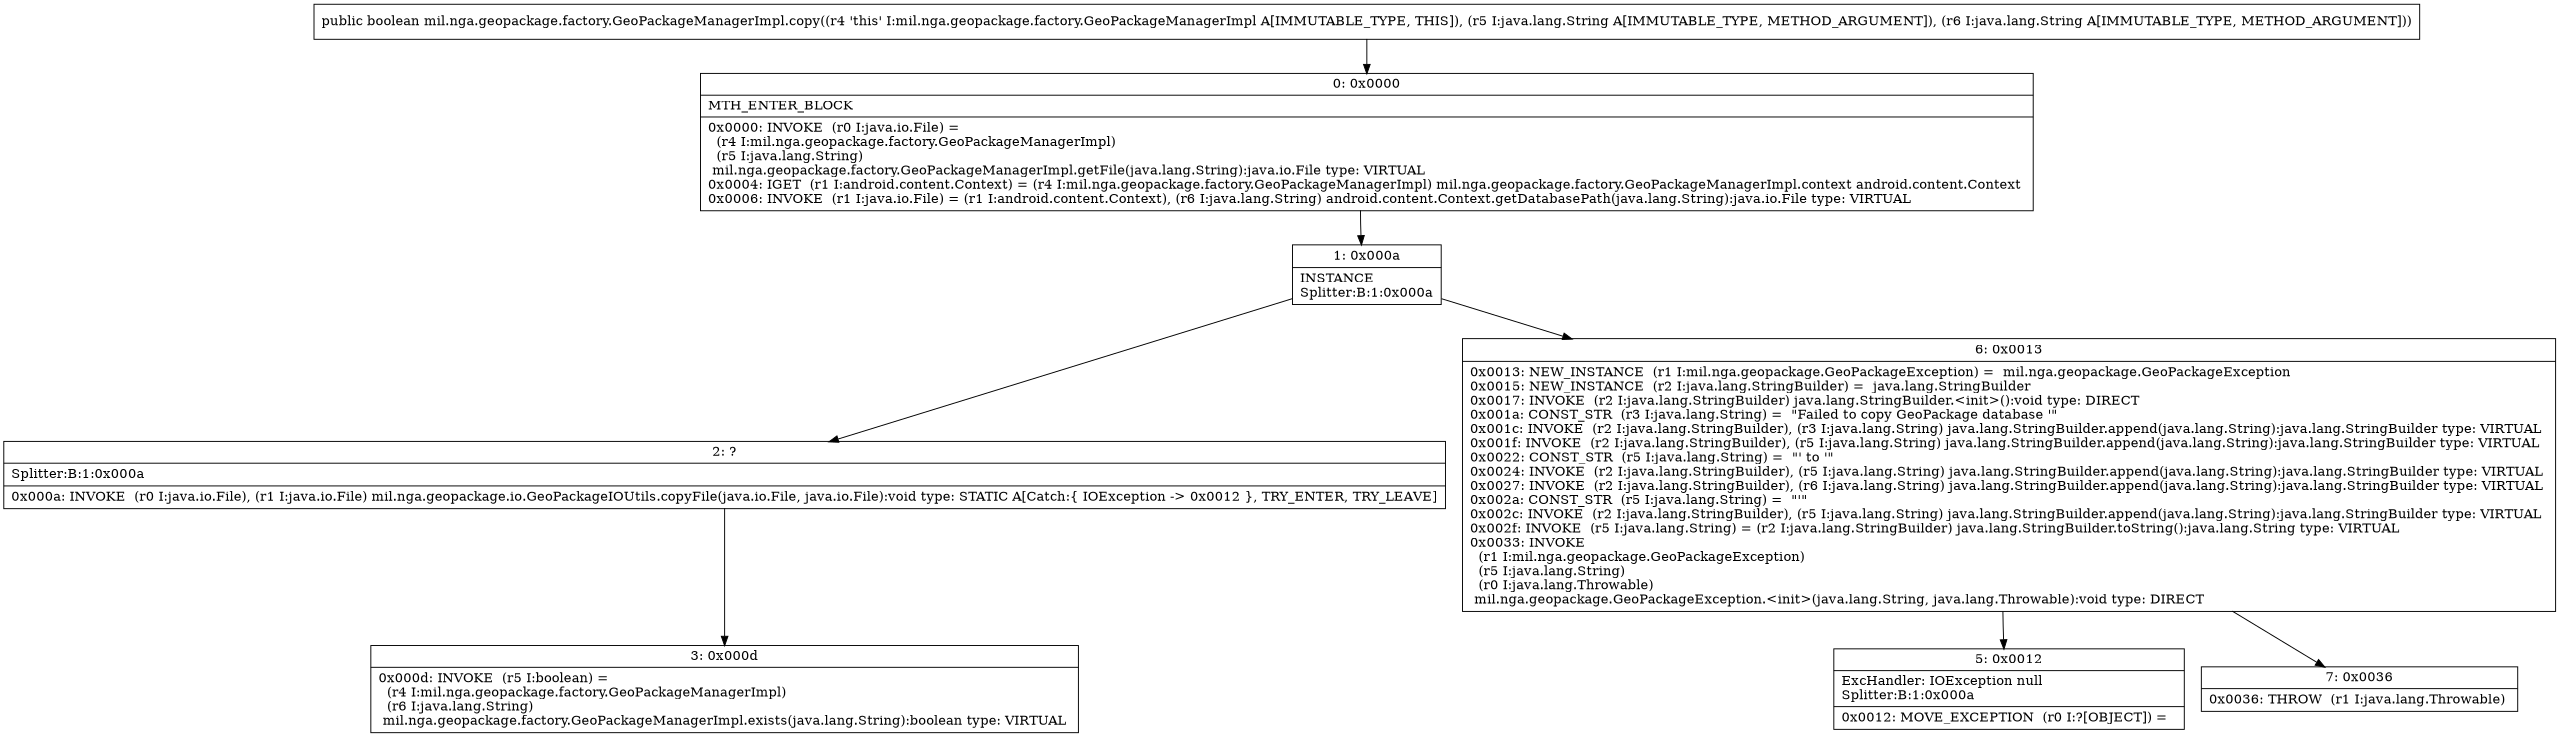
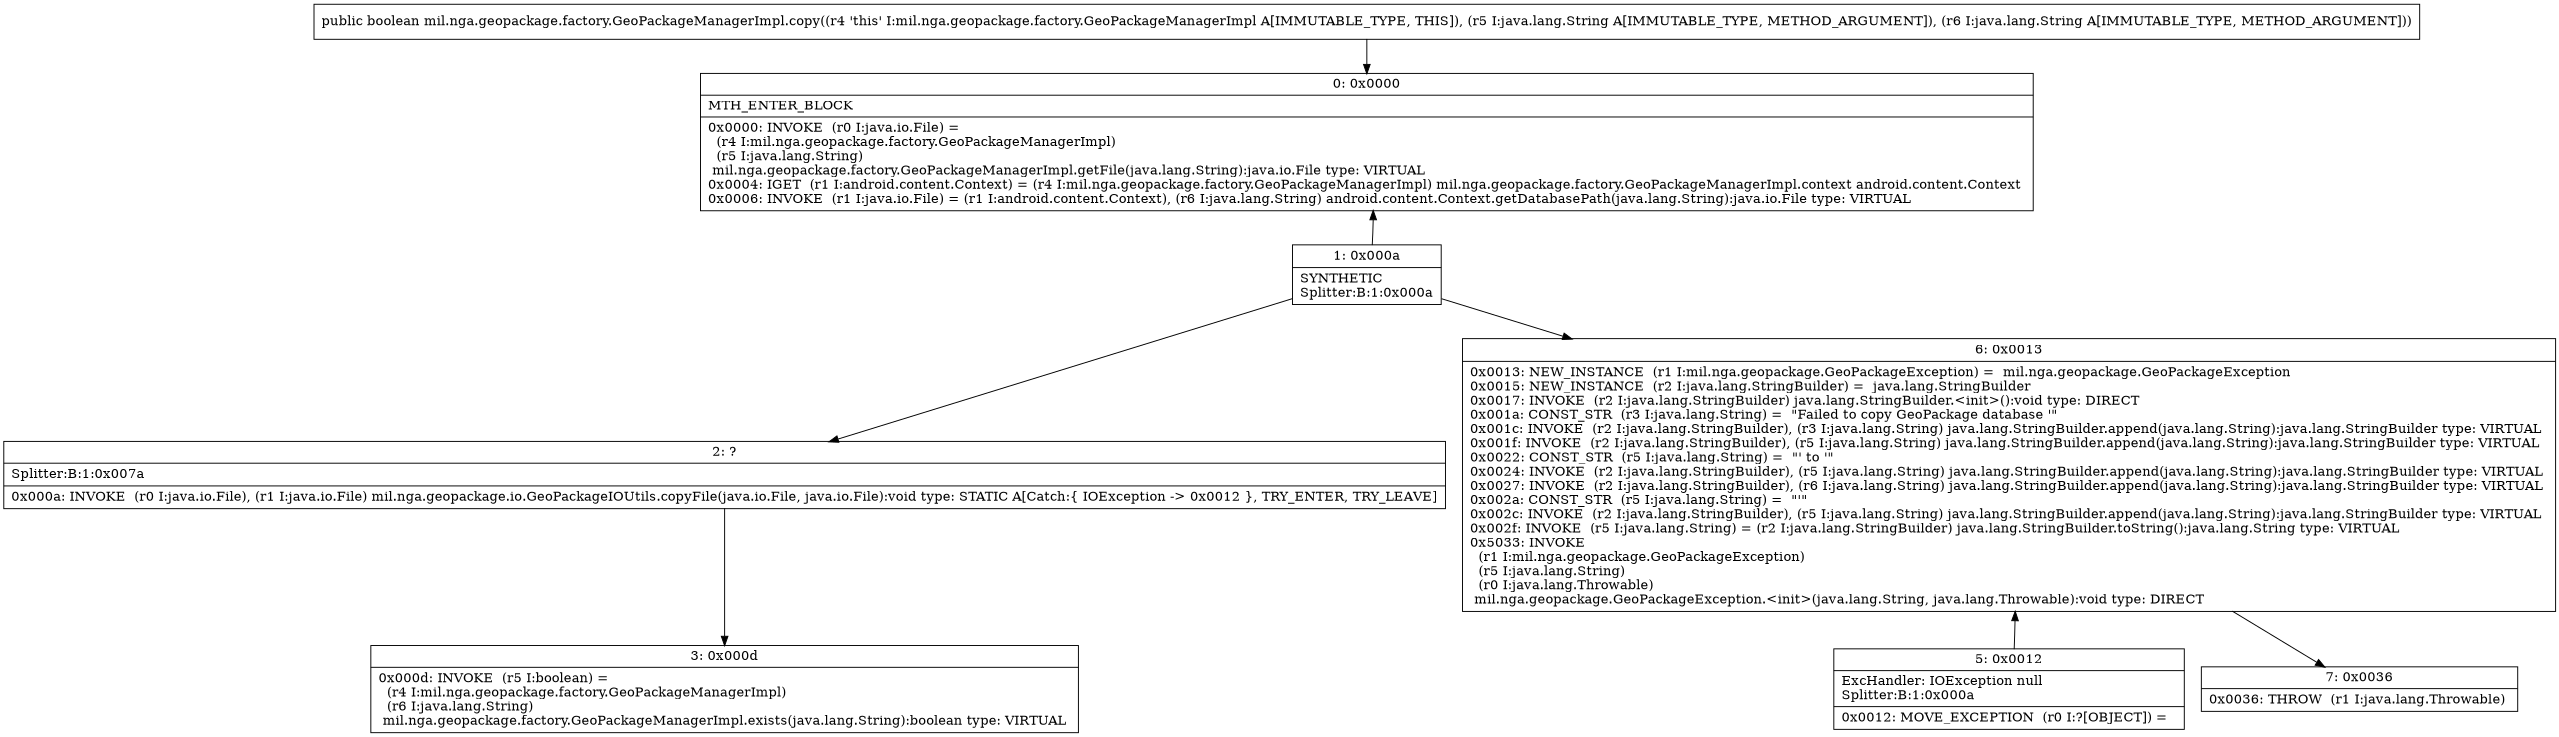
(1361, 223) -> (1373, 233)
(1337, 278) -> (1342, 278)
(78, 474) -> (78, 474)
(1532, 543) -> (1532, 543)
(2003, 625) -> (2015, 635)
